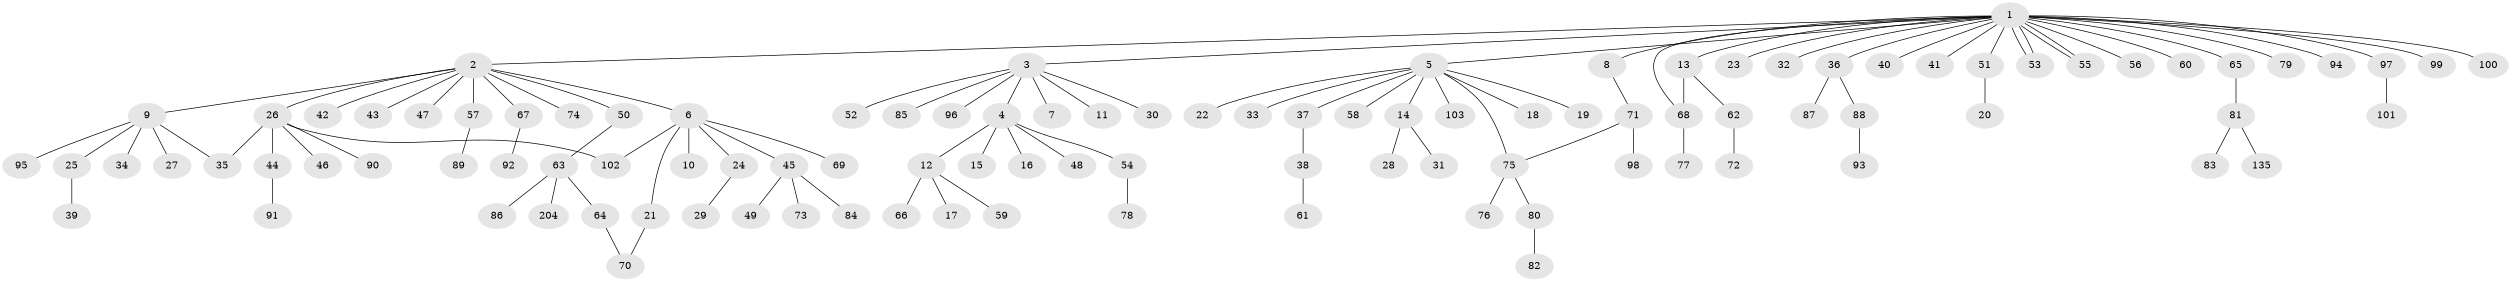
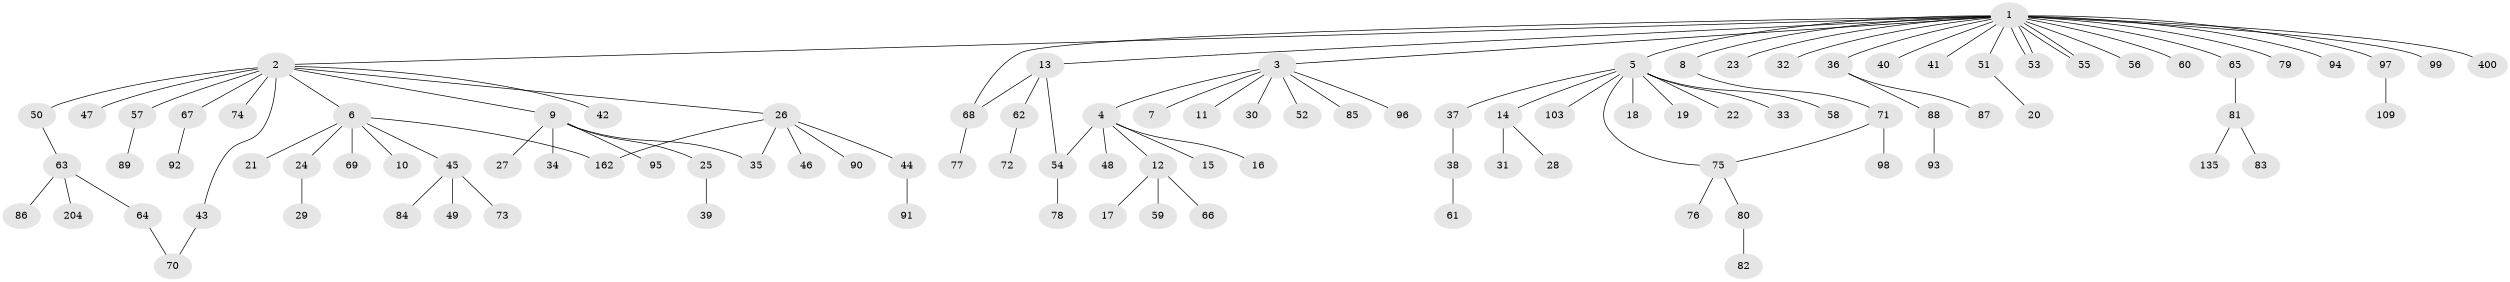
(2488, 66) -> (2488, 66)
none -> (1051, 116)
(2387, 116) -> (2386, 116)
(611, 166) -> (604, 166)
(638, 241) -> (188, 241)
